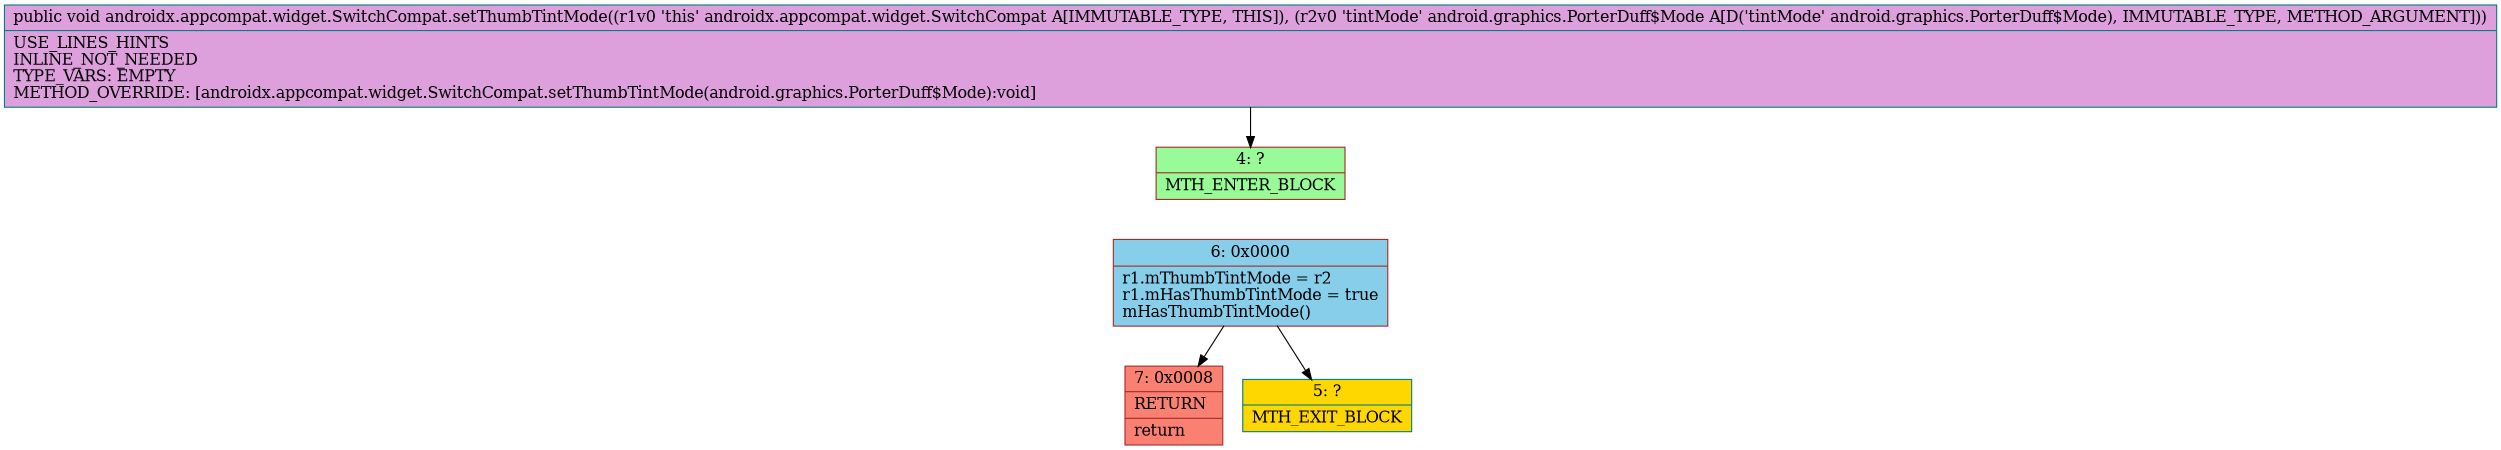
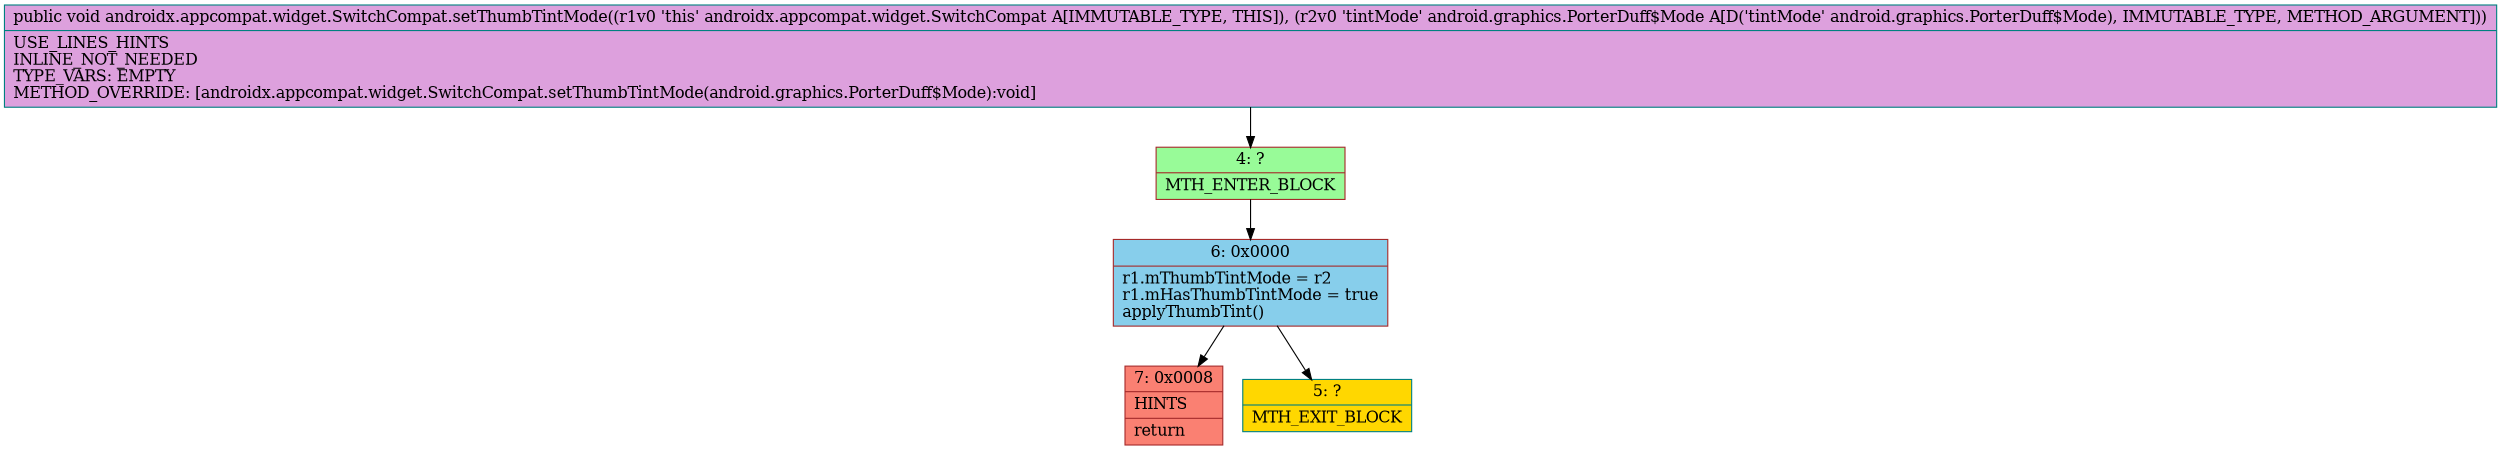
none -> (1251, 214)
(1217, 312) -> (1193, 312)
(1170, 404) -> (1161, 404)
